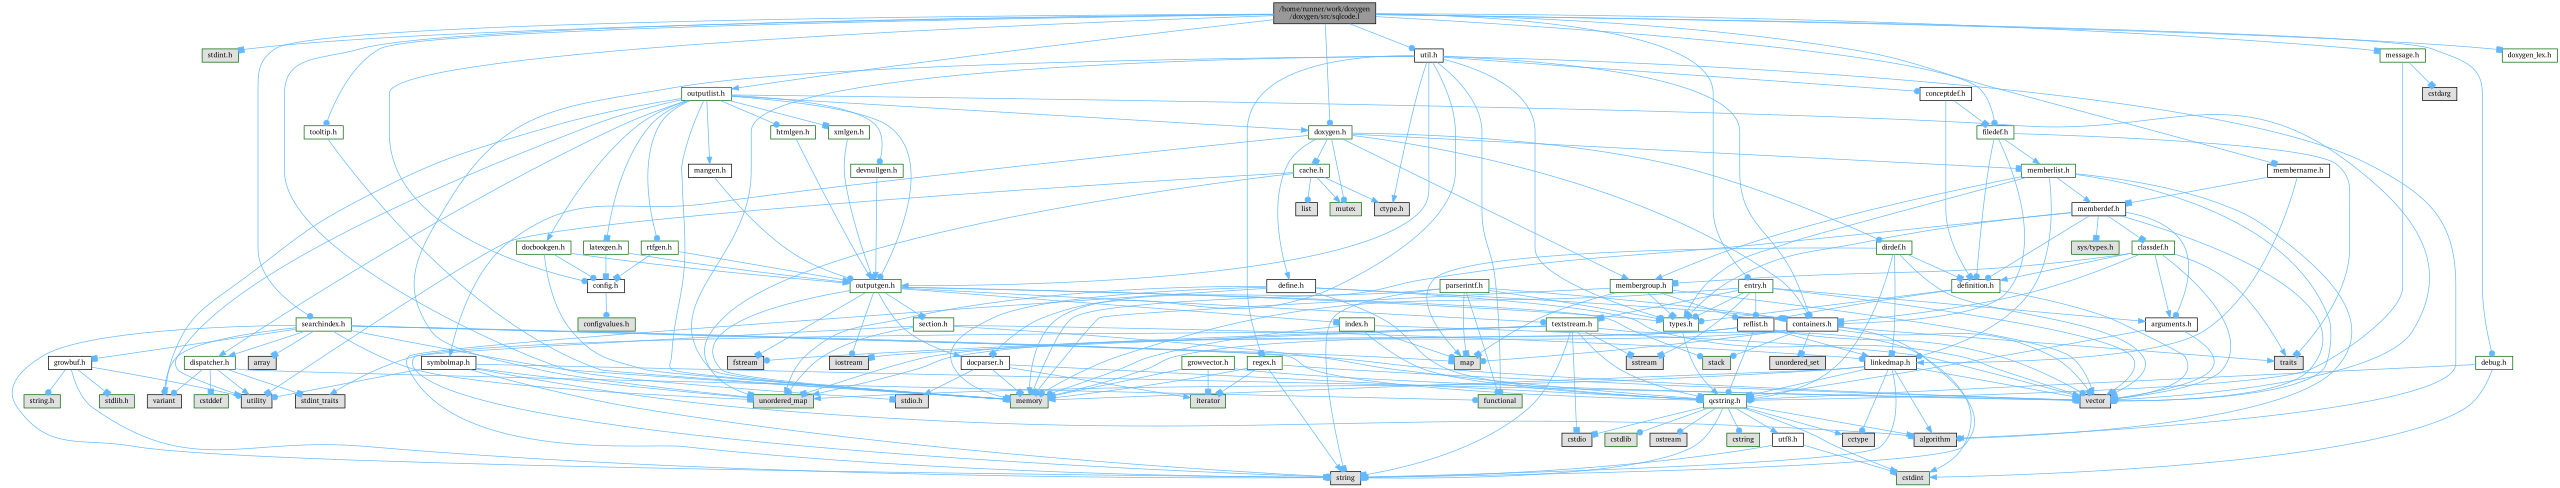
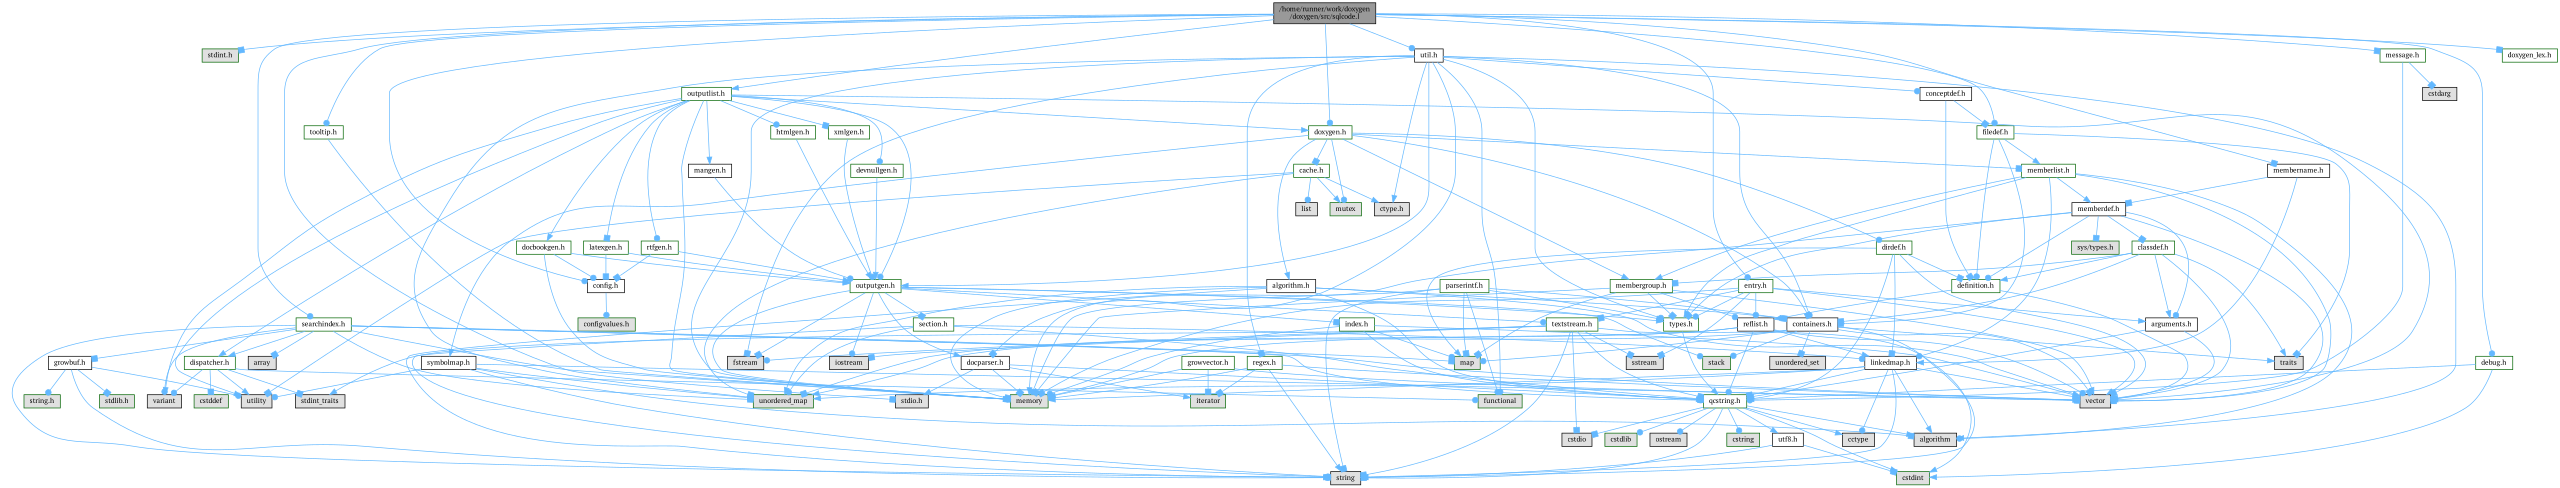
none -> (1020, 106)
(1291, 286) -> (1291, 286)
(1791, 310) -> none
